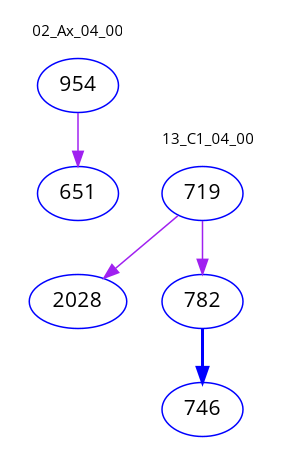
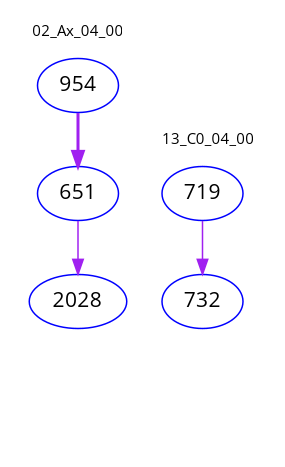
(78, 132) -> (78, 132)
(208, 140) -> (208, 140)
(159, 231) -> (78, 240)
(202, 302) -> (202, 302)
(202, 410) -> none
